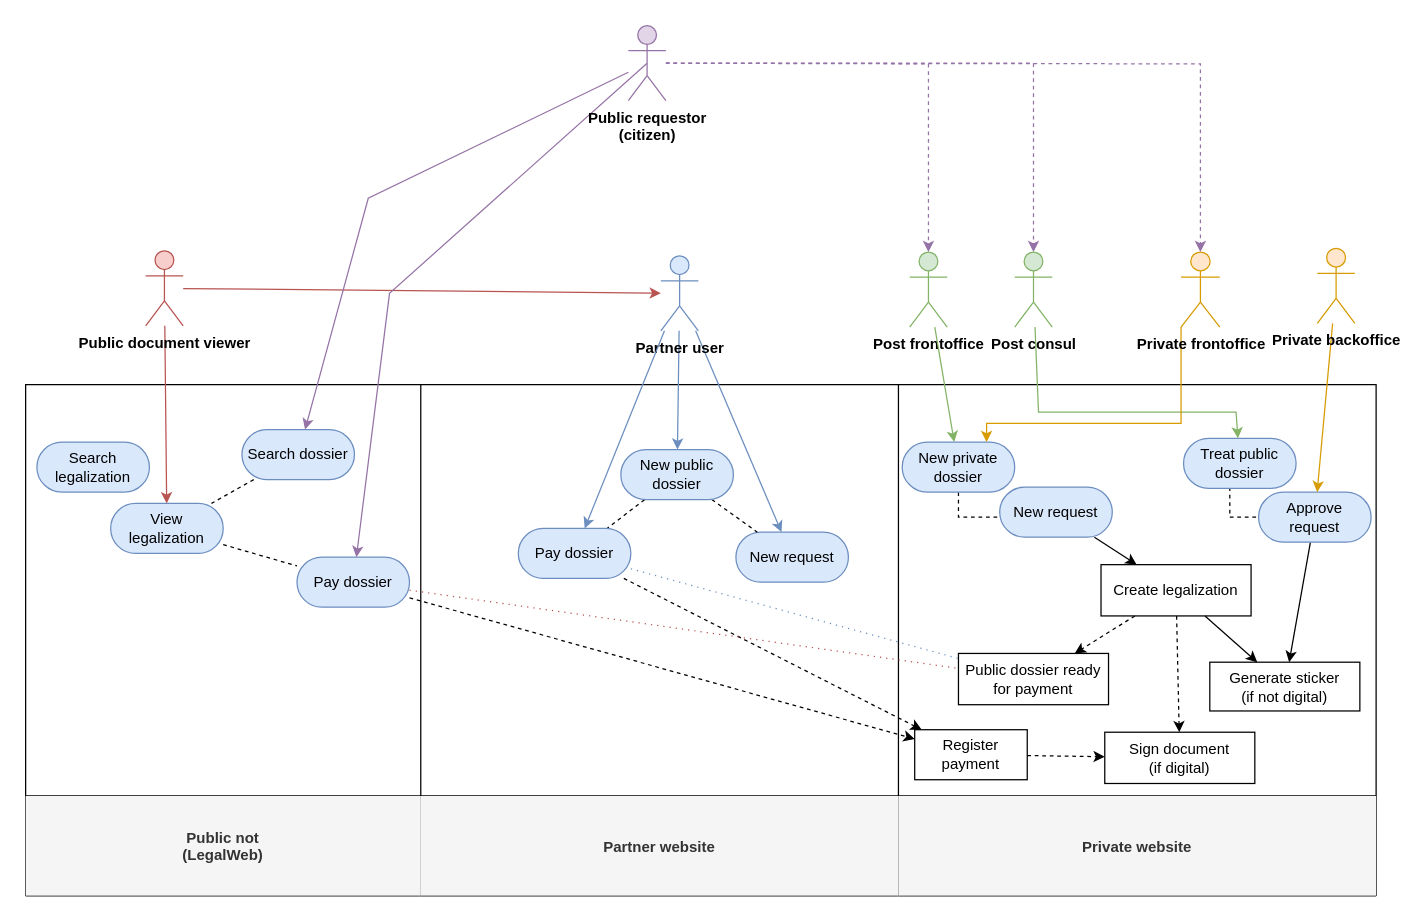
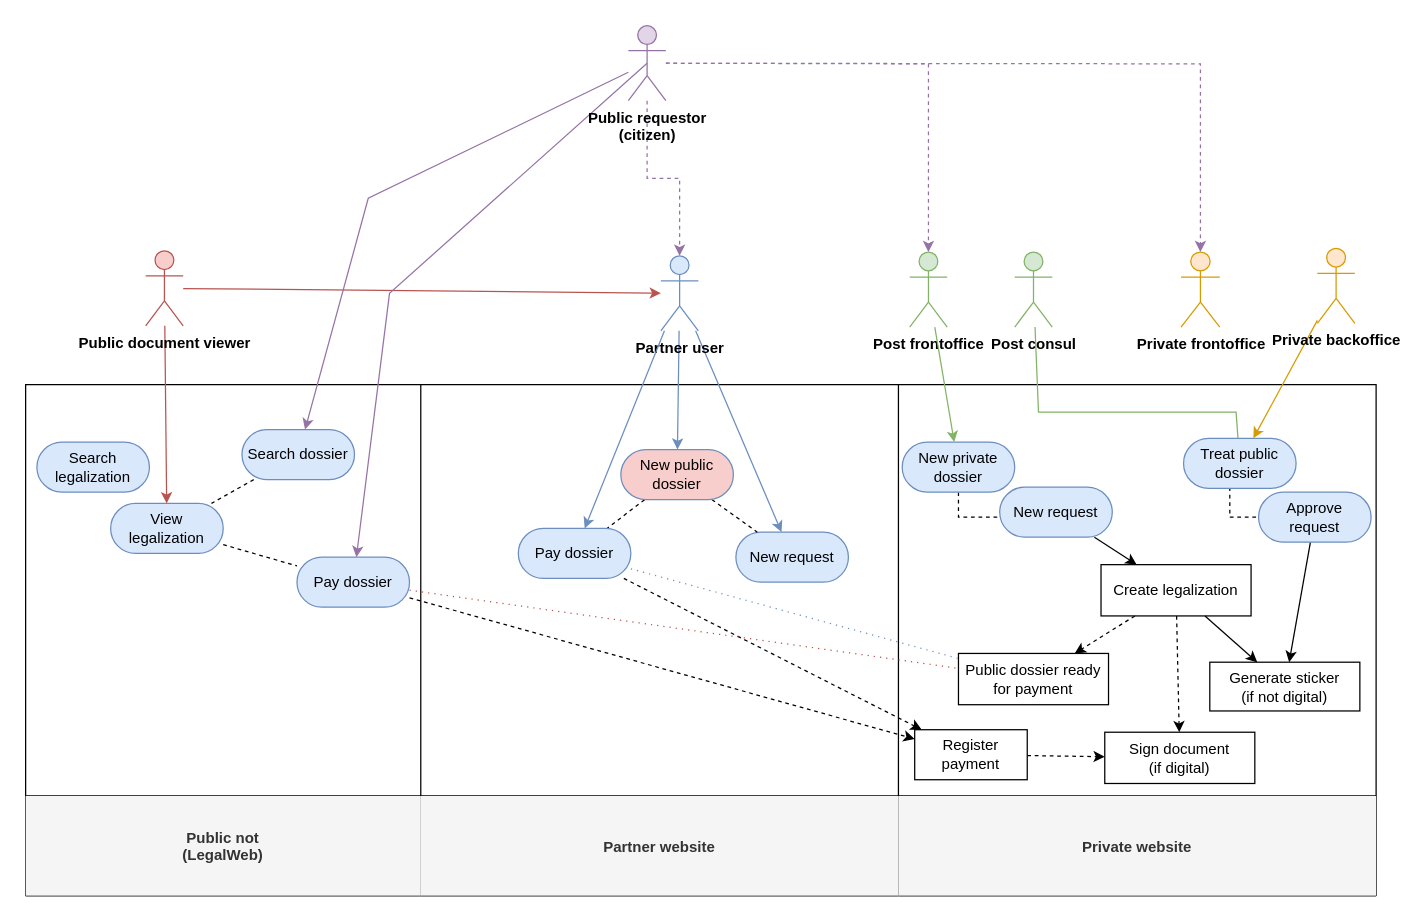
(1033, 155) -> (659, 178)
(1325, 403) -> (1286, 377)
(1127, 423) -> none
(1237, 428) -> (1237, 432)
(677, 474) -> (677, 474)
